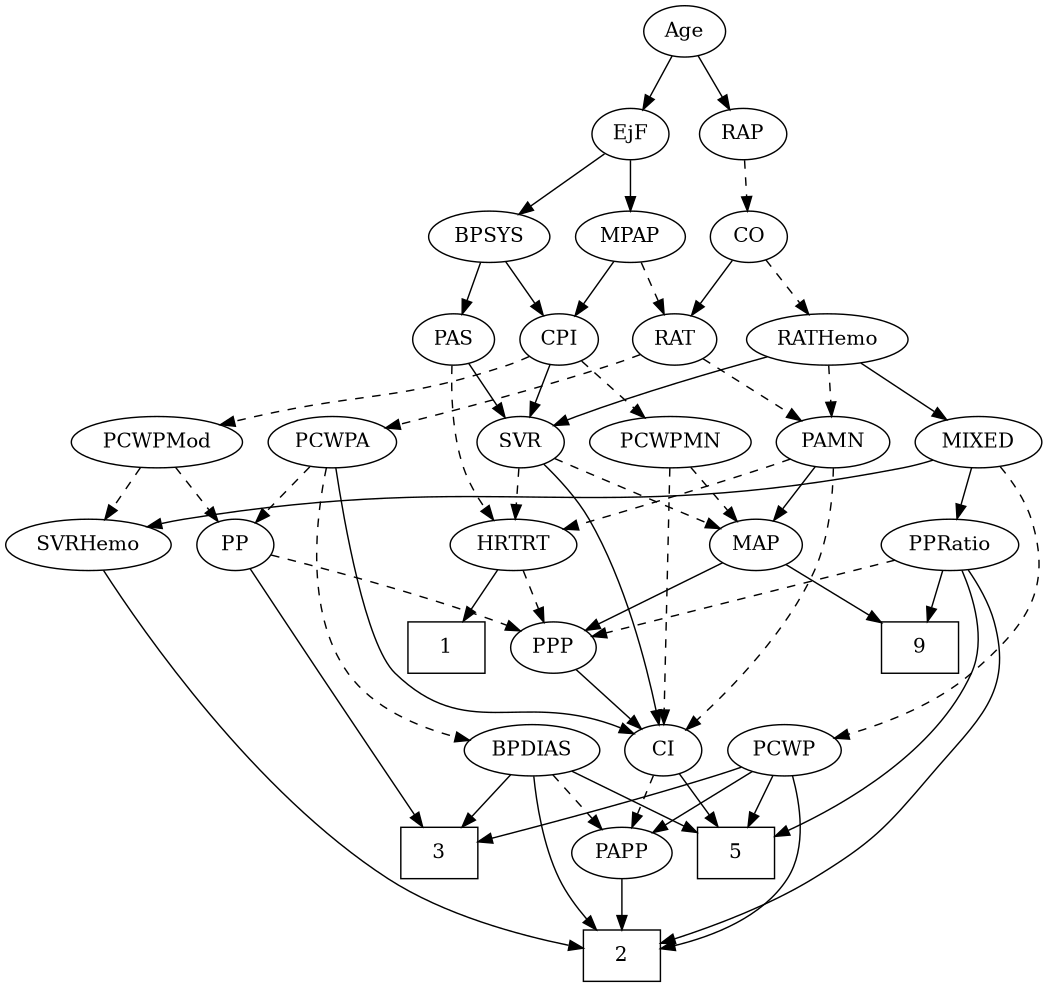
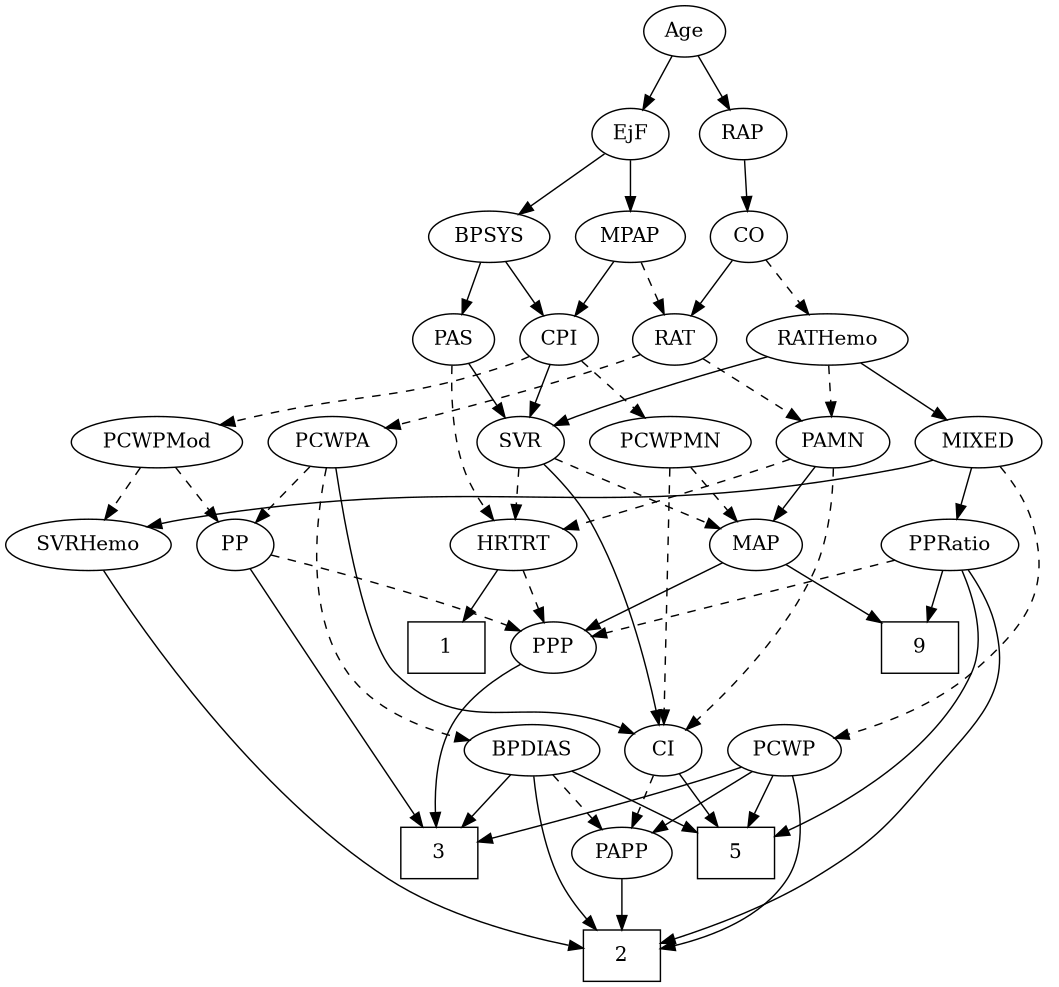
(746, 178) -> (746, 178)
(603, 694) -> (453, 724)
